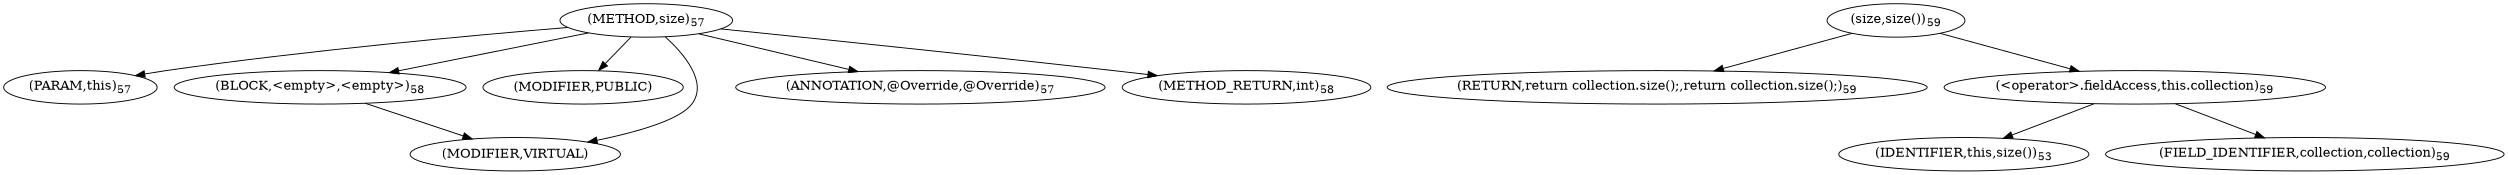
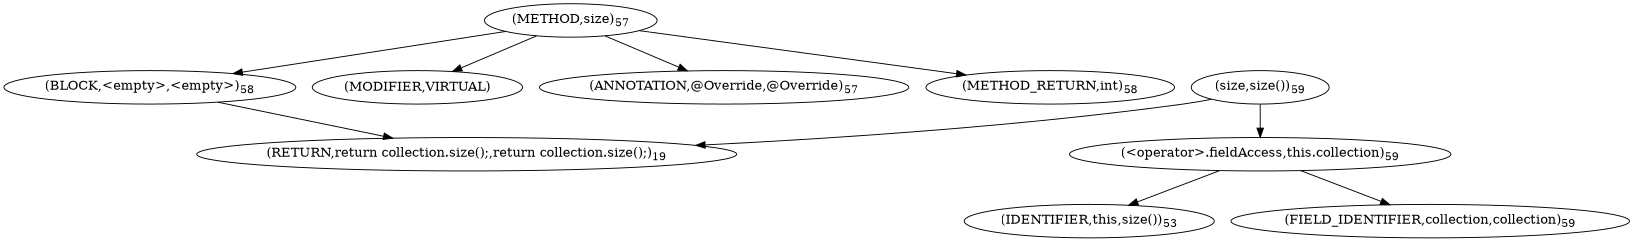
(1850, 86) -> (660, 153)
(80, 87) -> none
(583, 87) -> none
(414, 120) -> (301, 119)
